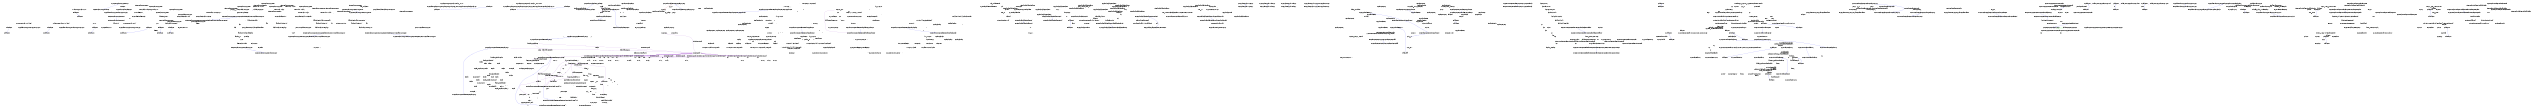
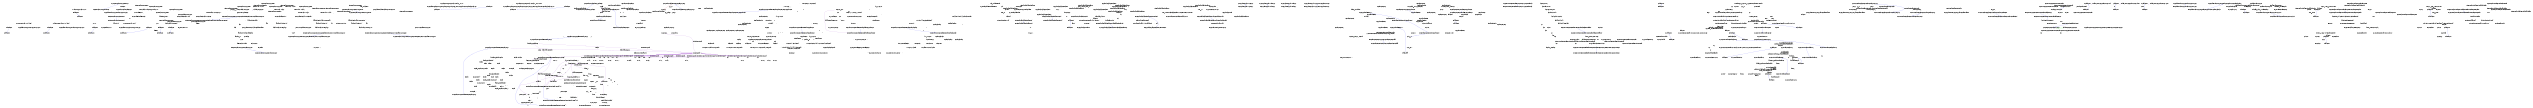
none -> (605, 105)
